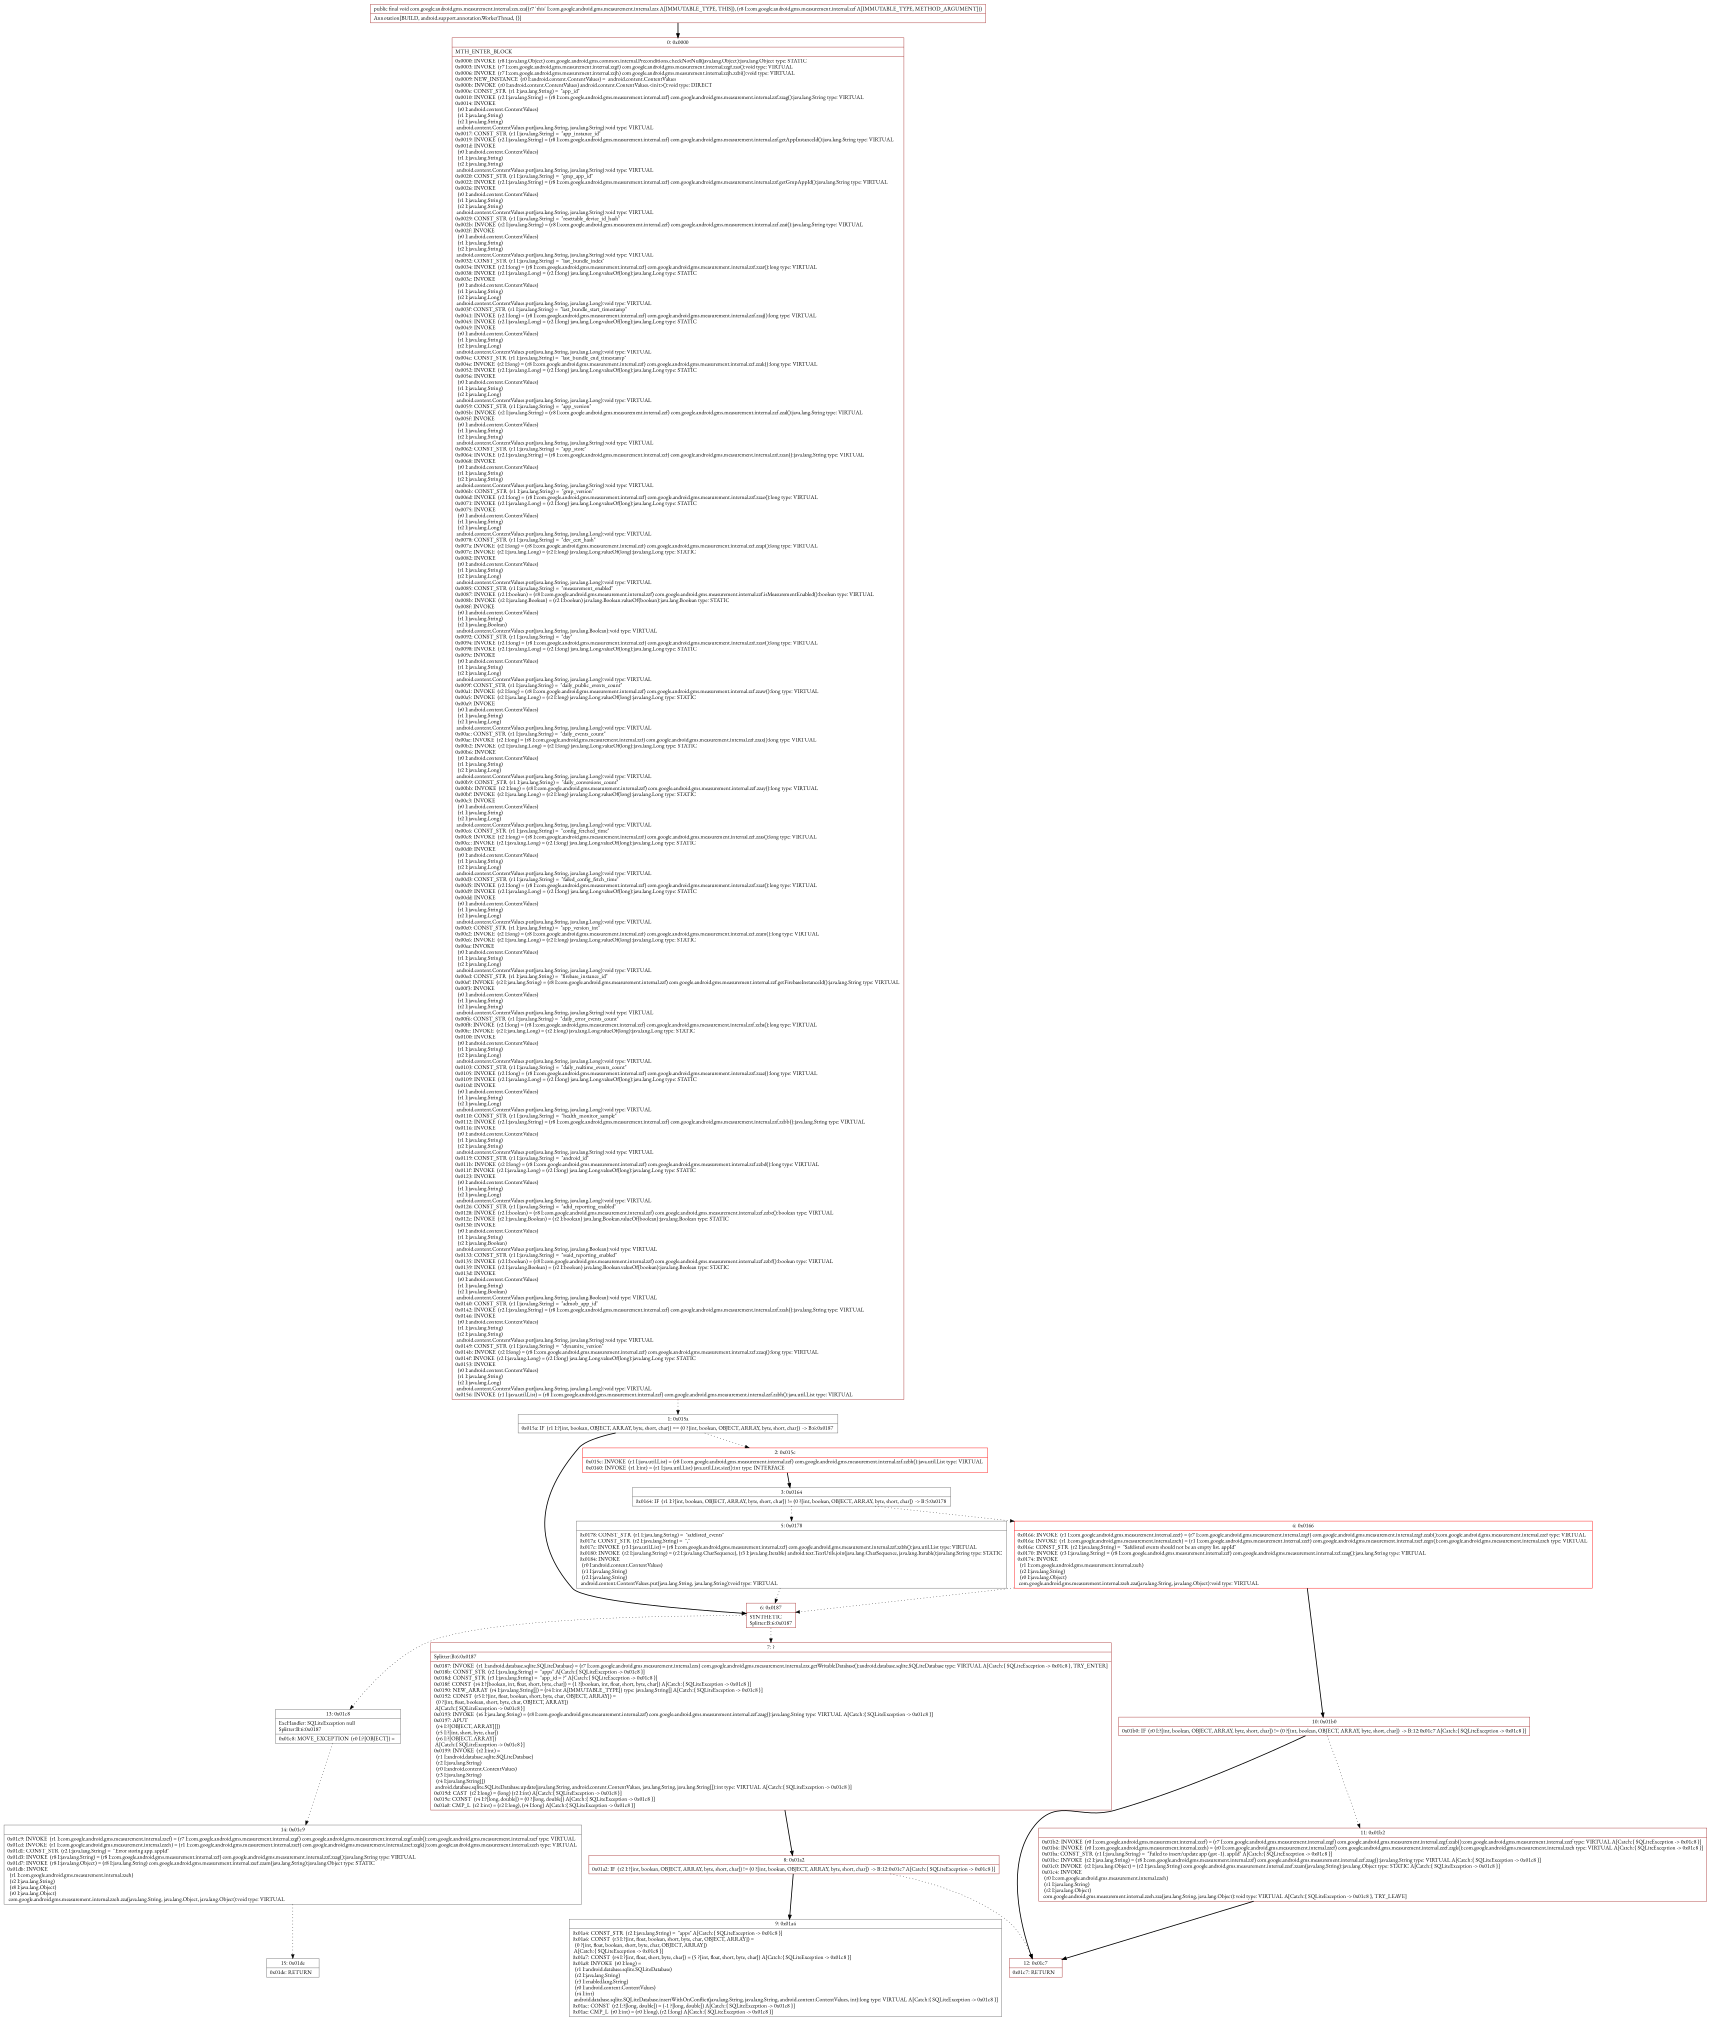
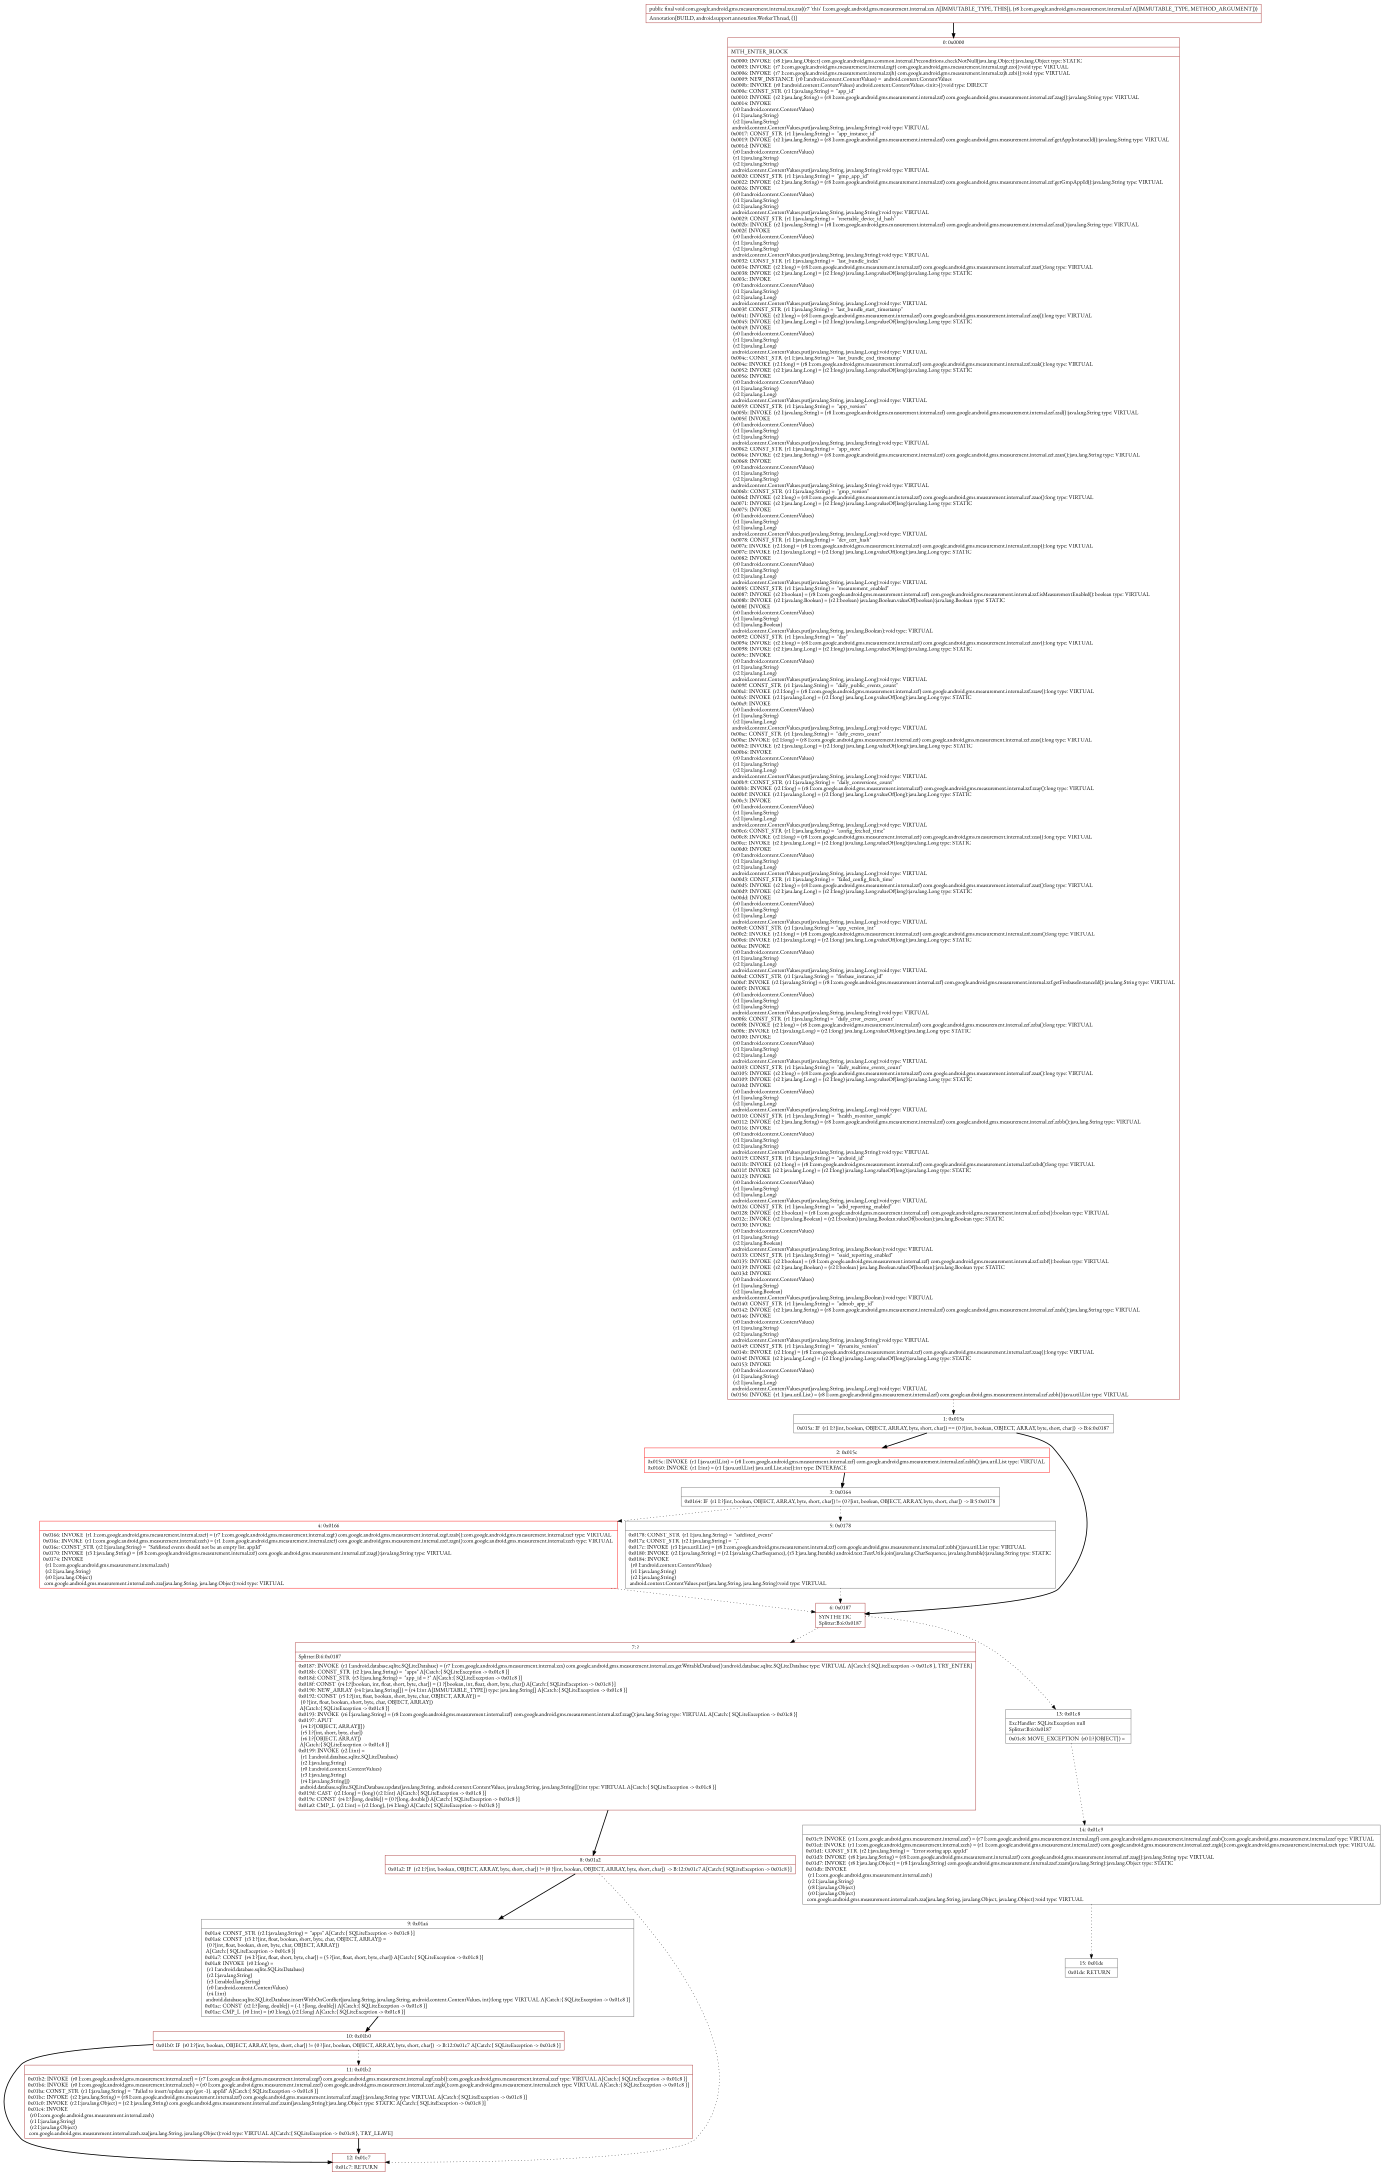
(725, 1440) -> (907, 1440)
(1315, 1651) -> (373, 2022)
